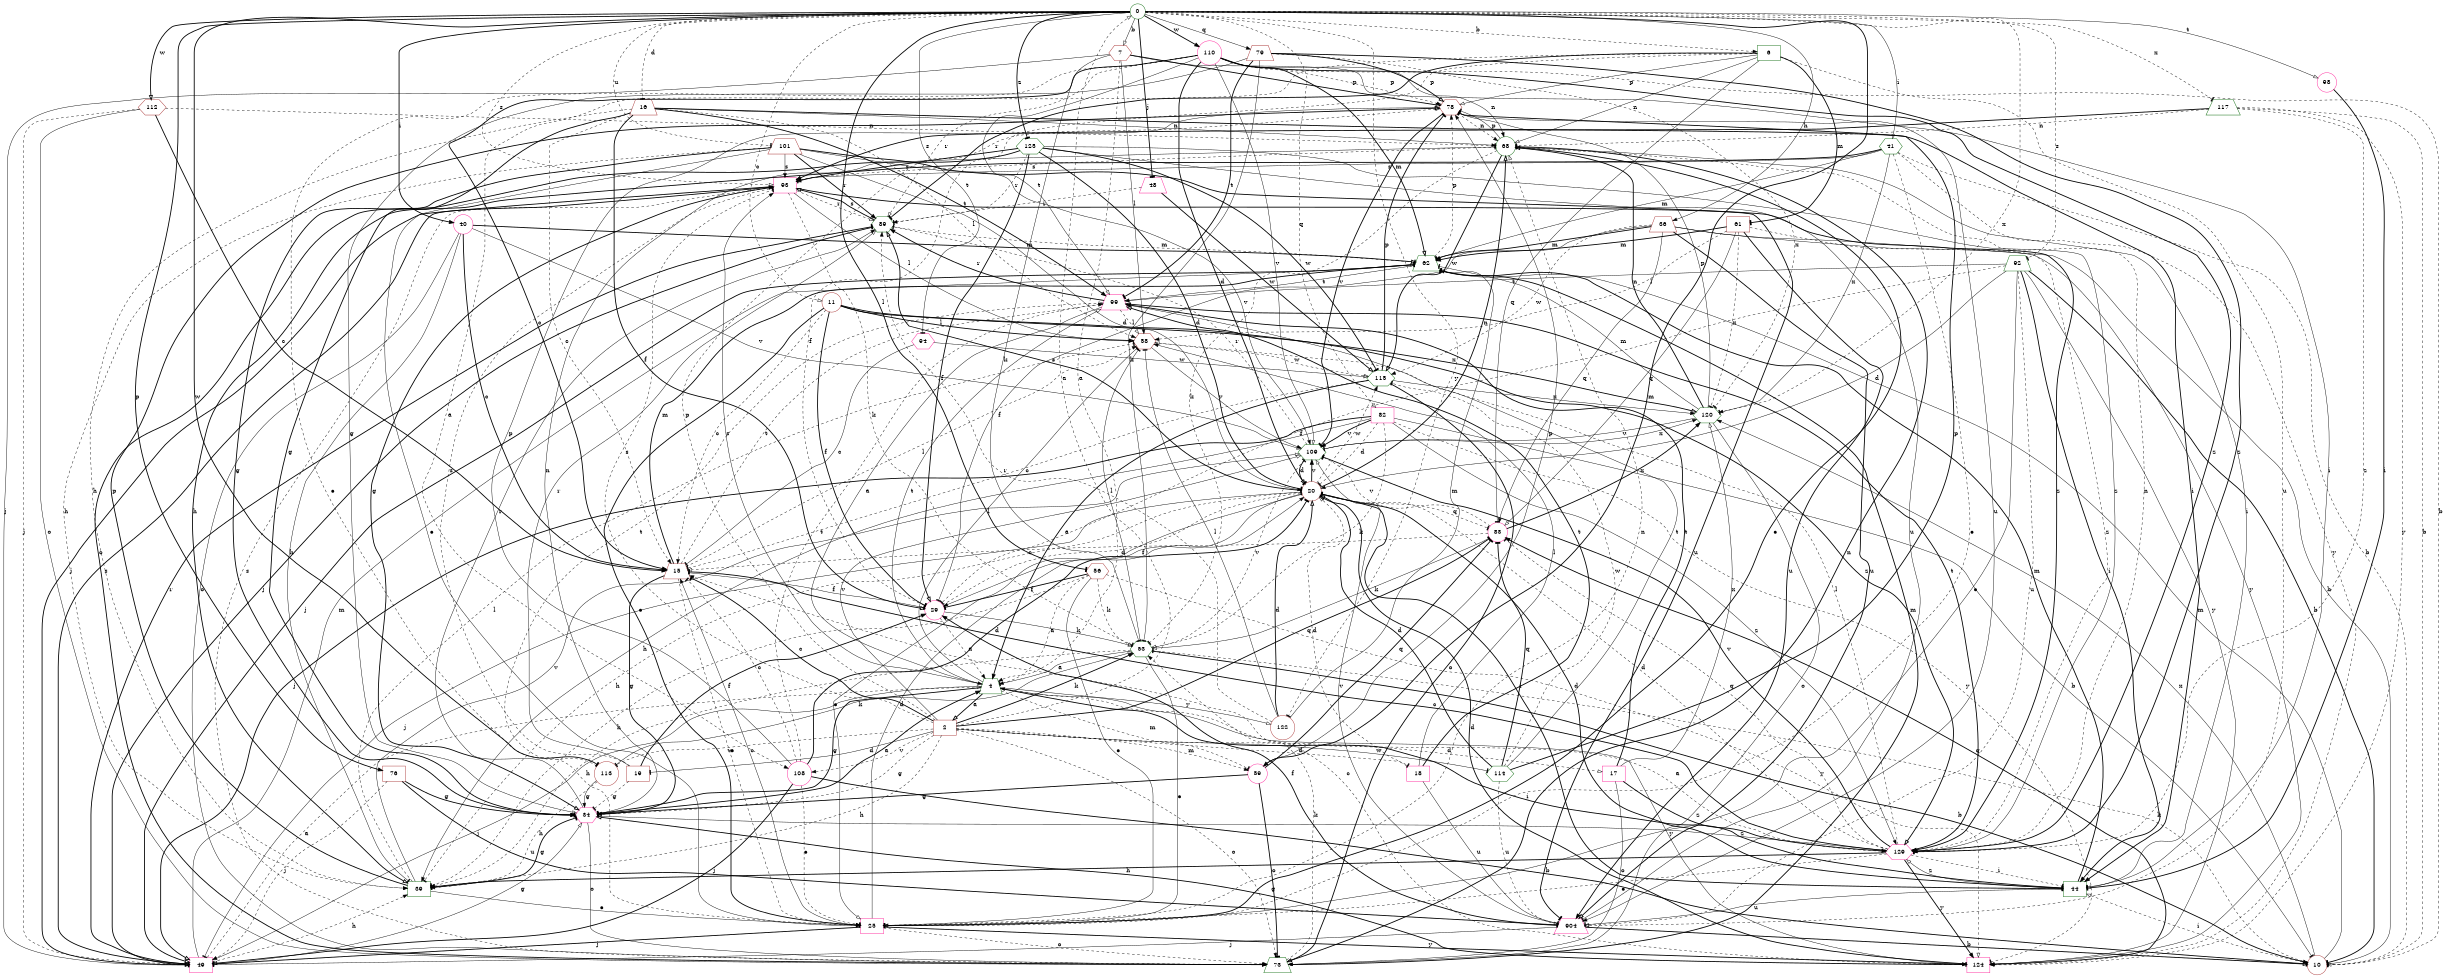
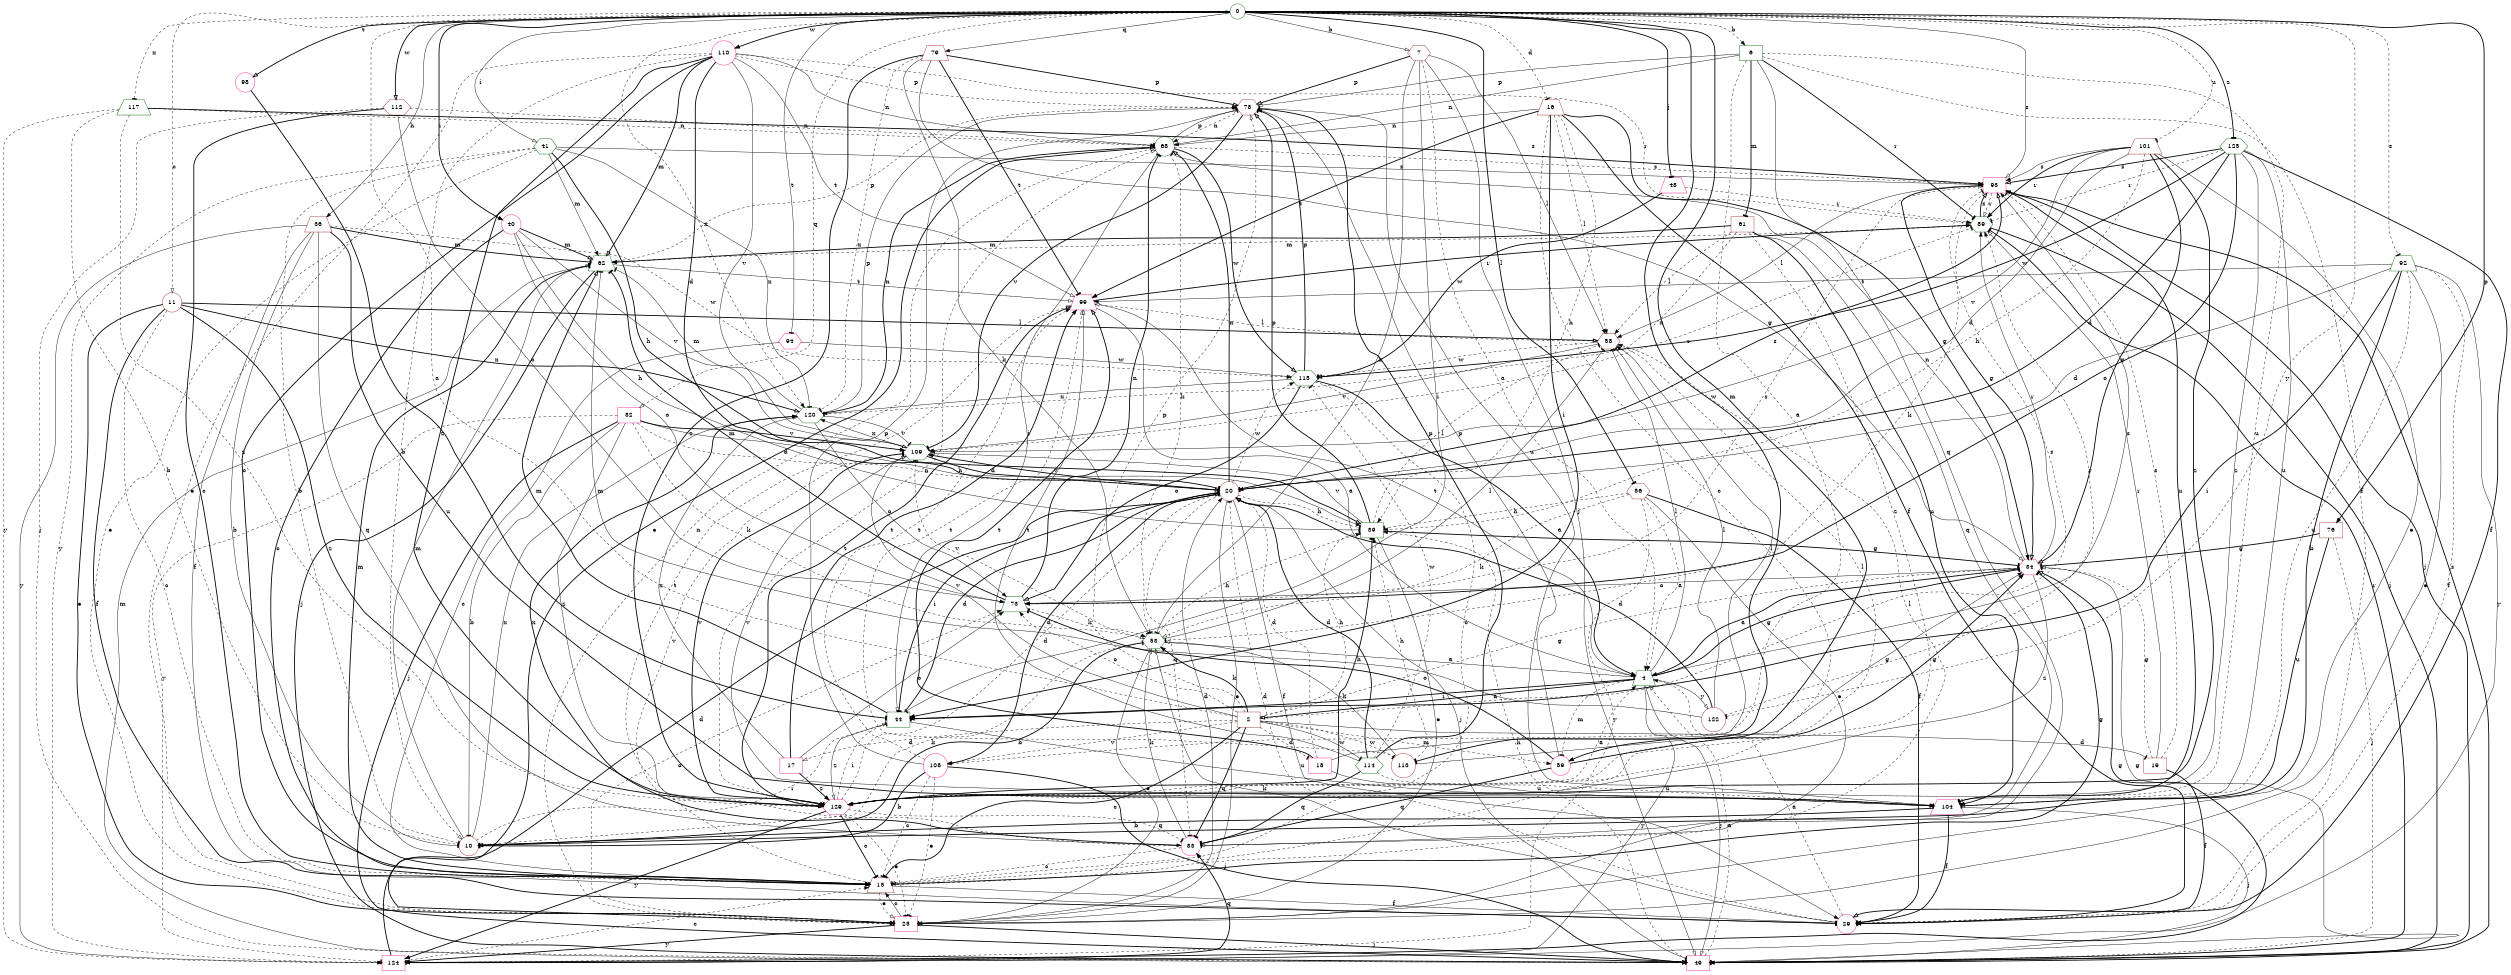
(1940, 17) -> (738, 16)
(637, 28) -> (1747, 20)
(1140, 247) -> (1294, 242)
(1086, 373) -> (1631, 405)
(1571, 926) -> (1947, 807)
